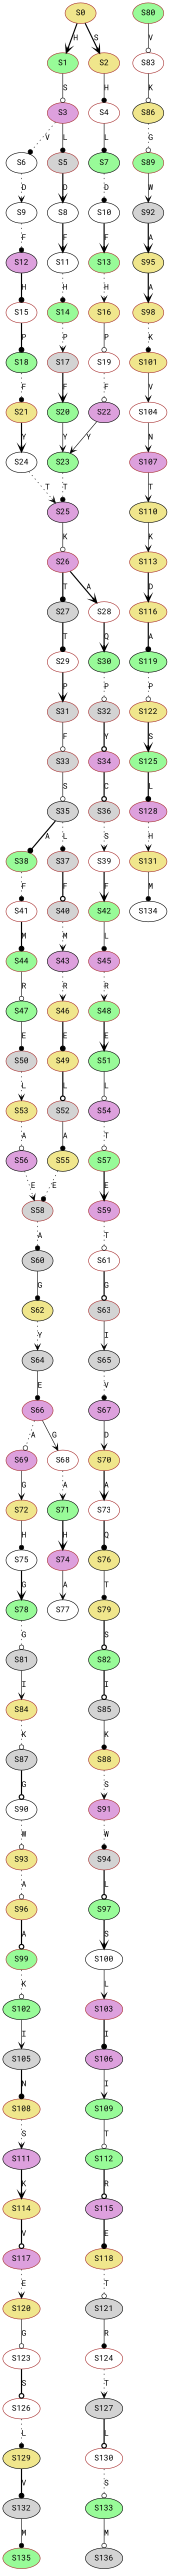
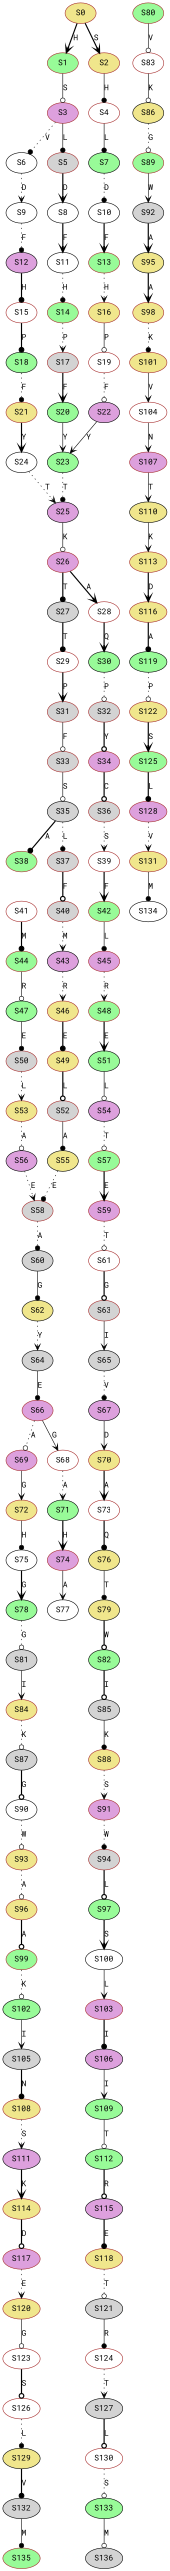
(151, 837) -> (151, 837)
(22, 884) -> none
(107, 1635) -> (107, 1635)
(24, 2234) -> (24, 2234)
